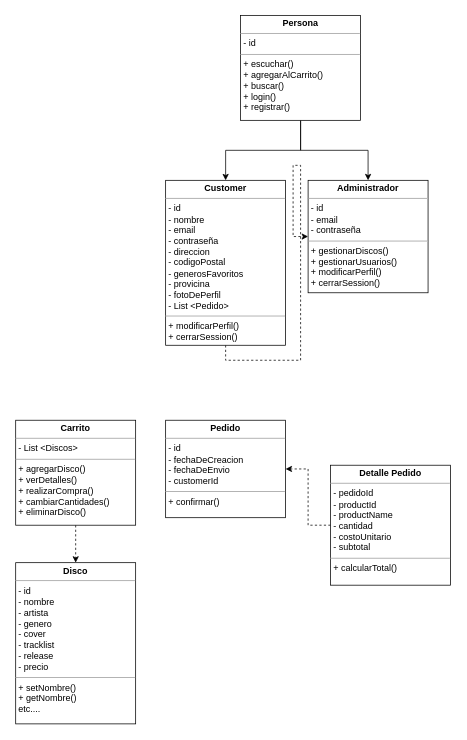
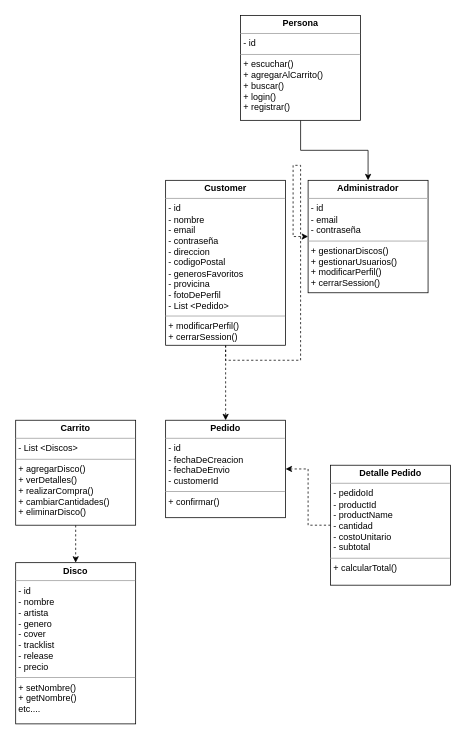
(249, 150) -> none
none -> (225, 389)
